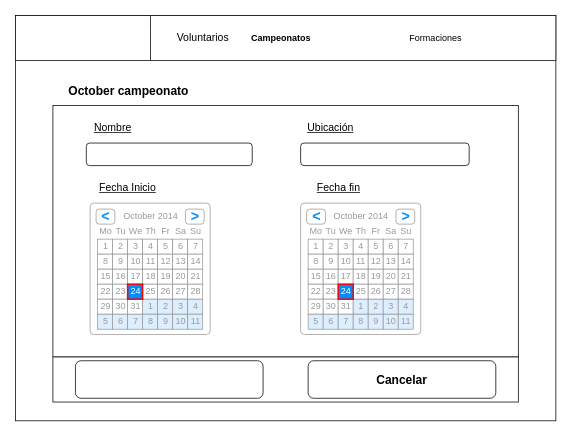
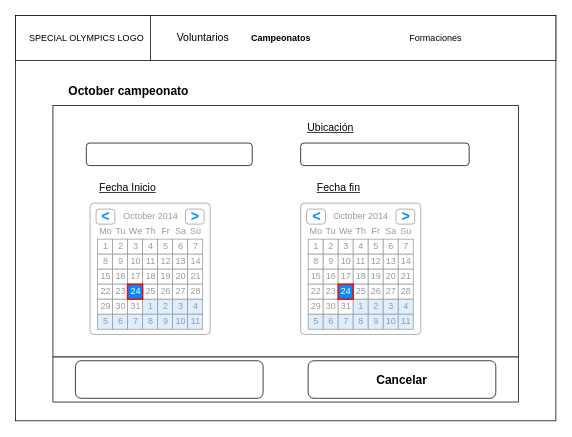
none -> (87, 38)
(113, 128) -> none
